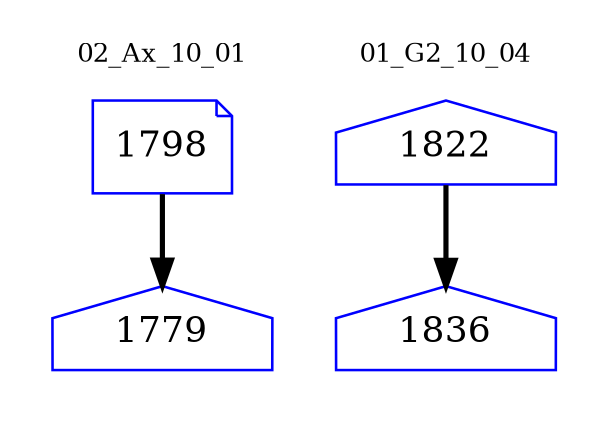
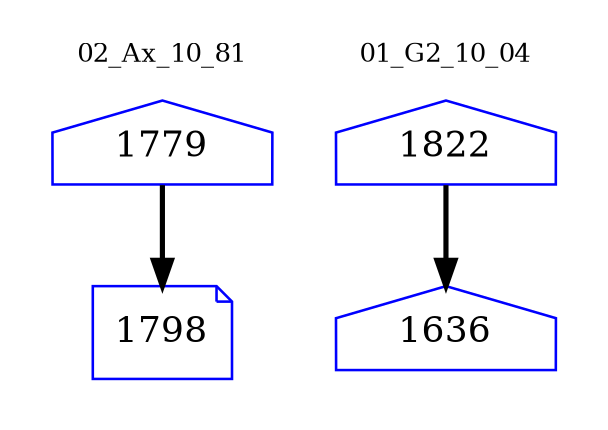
(162, 55) -> (162, 55)
(162, 227) -> (162, 222)
(446, 333) -> (446, 333)
